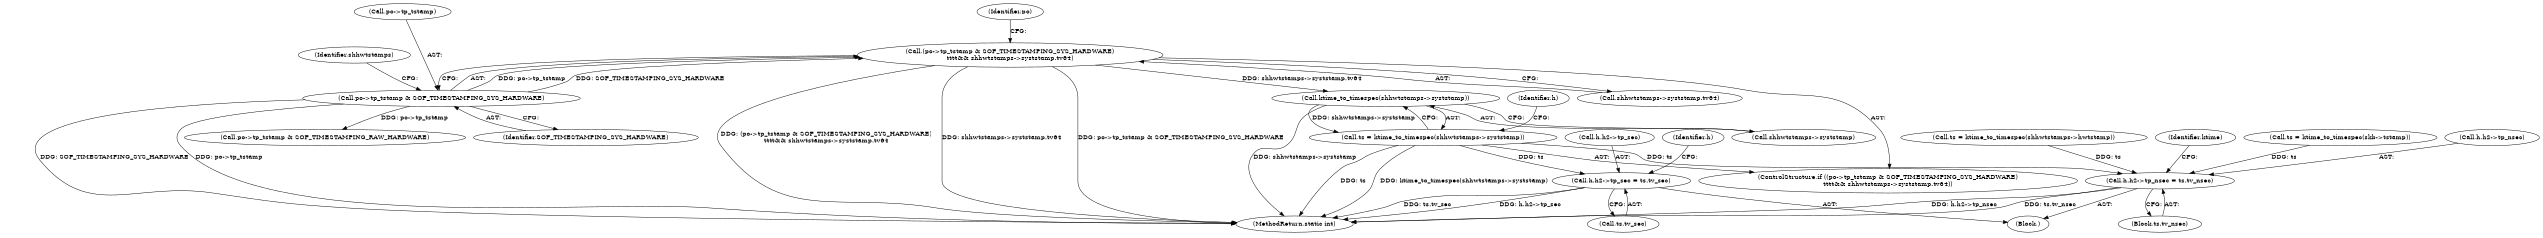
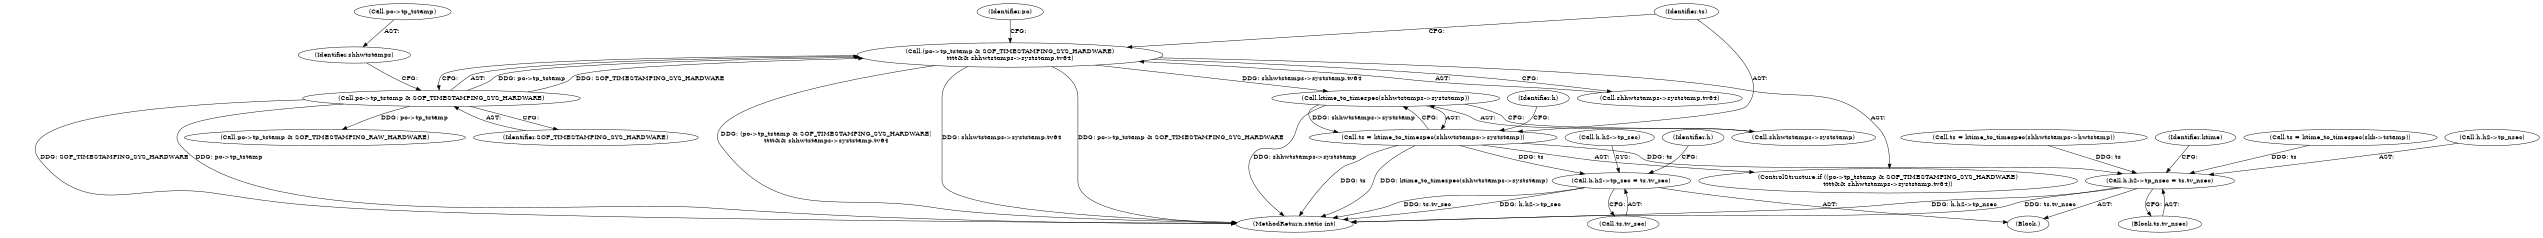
none -> (1686, 12)
(421, 53) -> (380, 32)
(1624, 157) -> (1624, 157)
